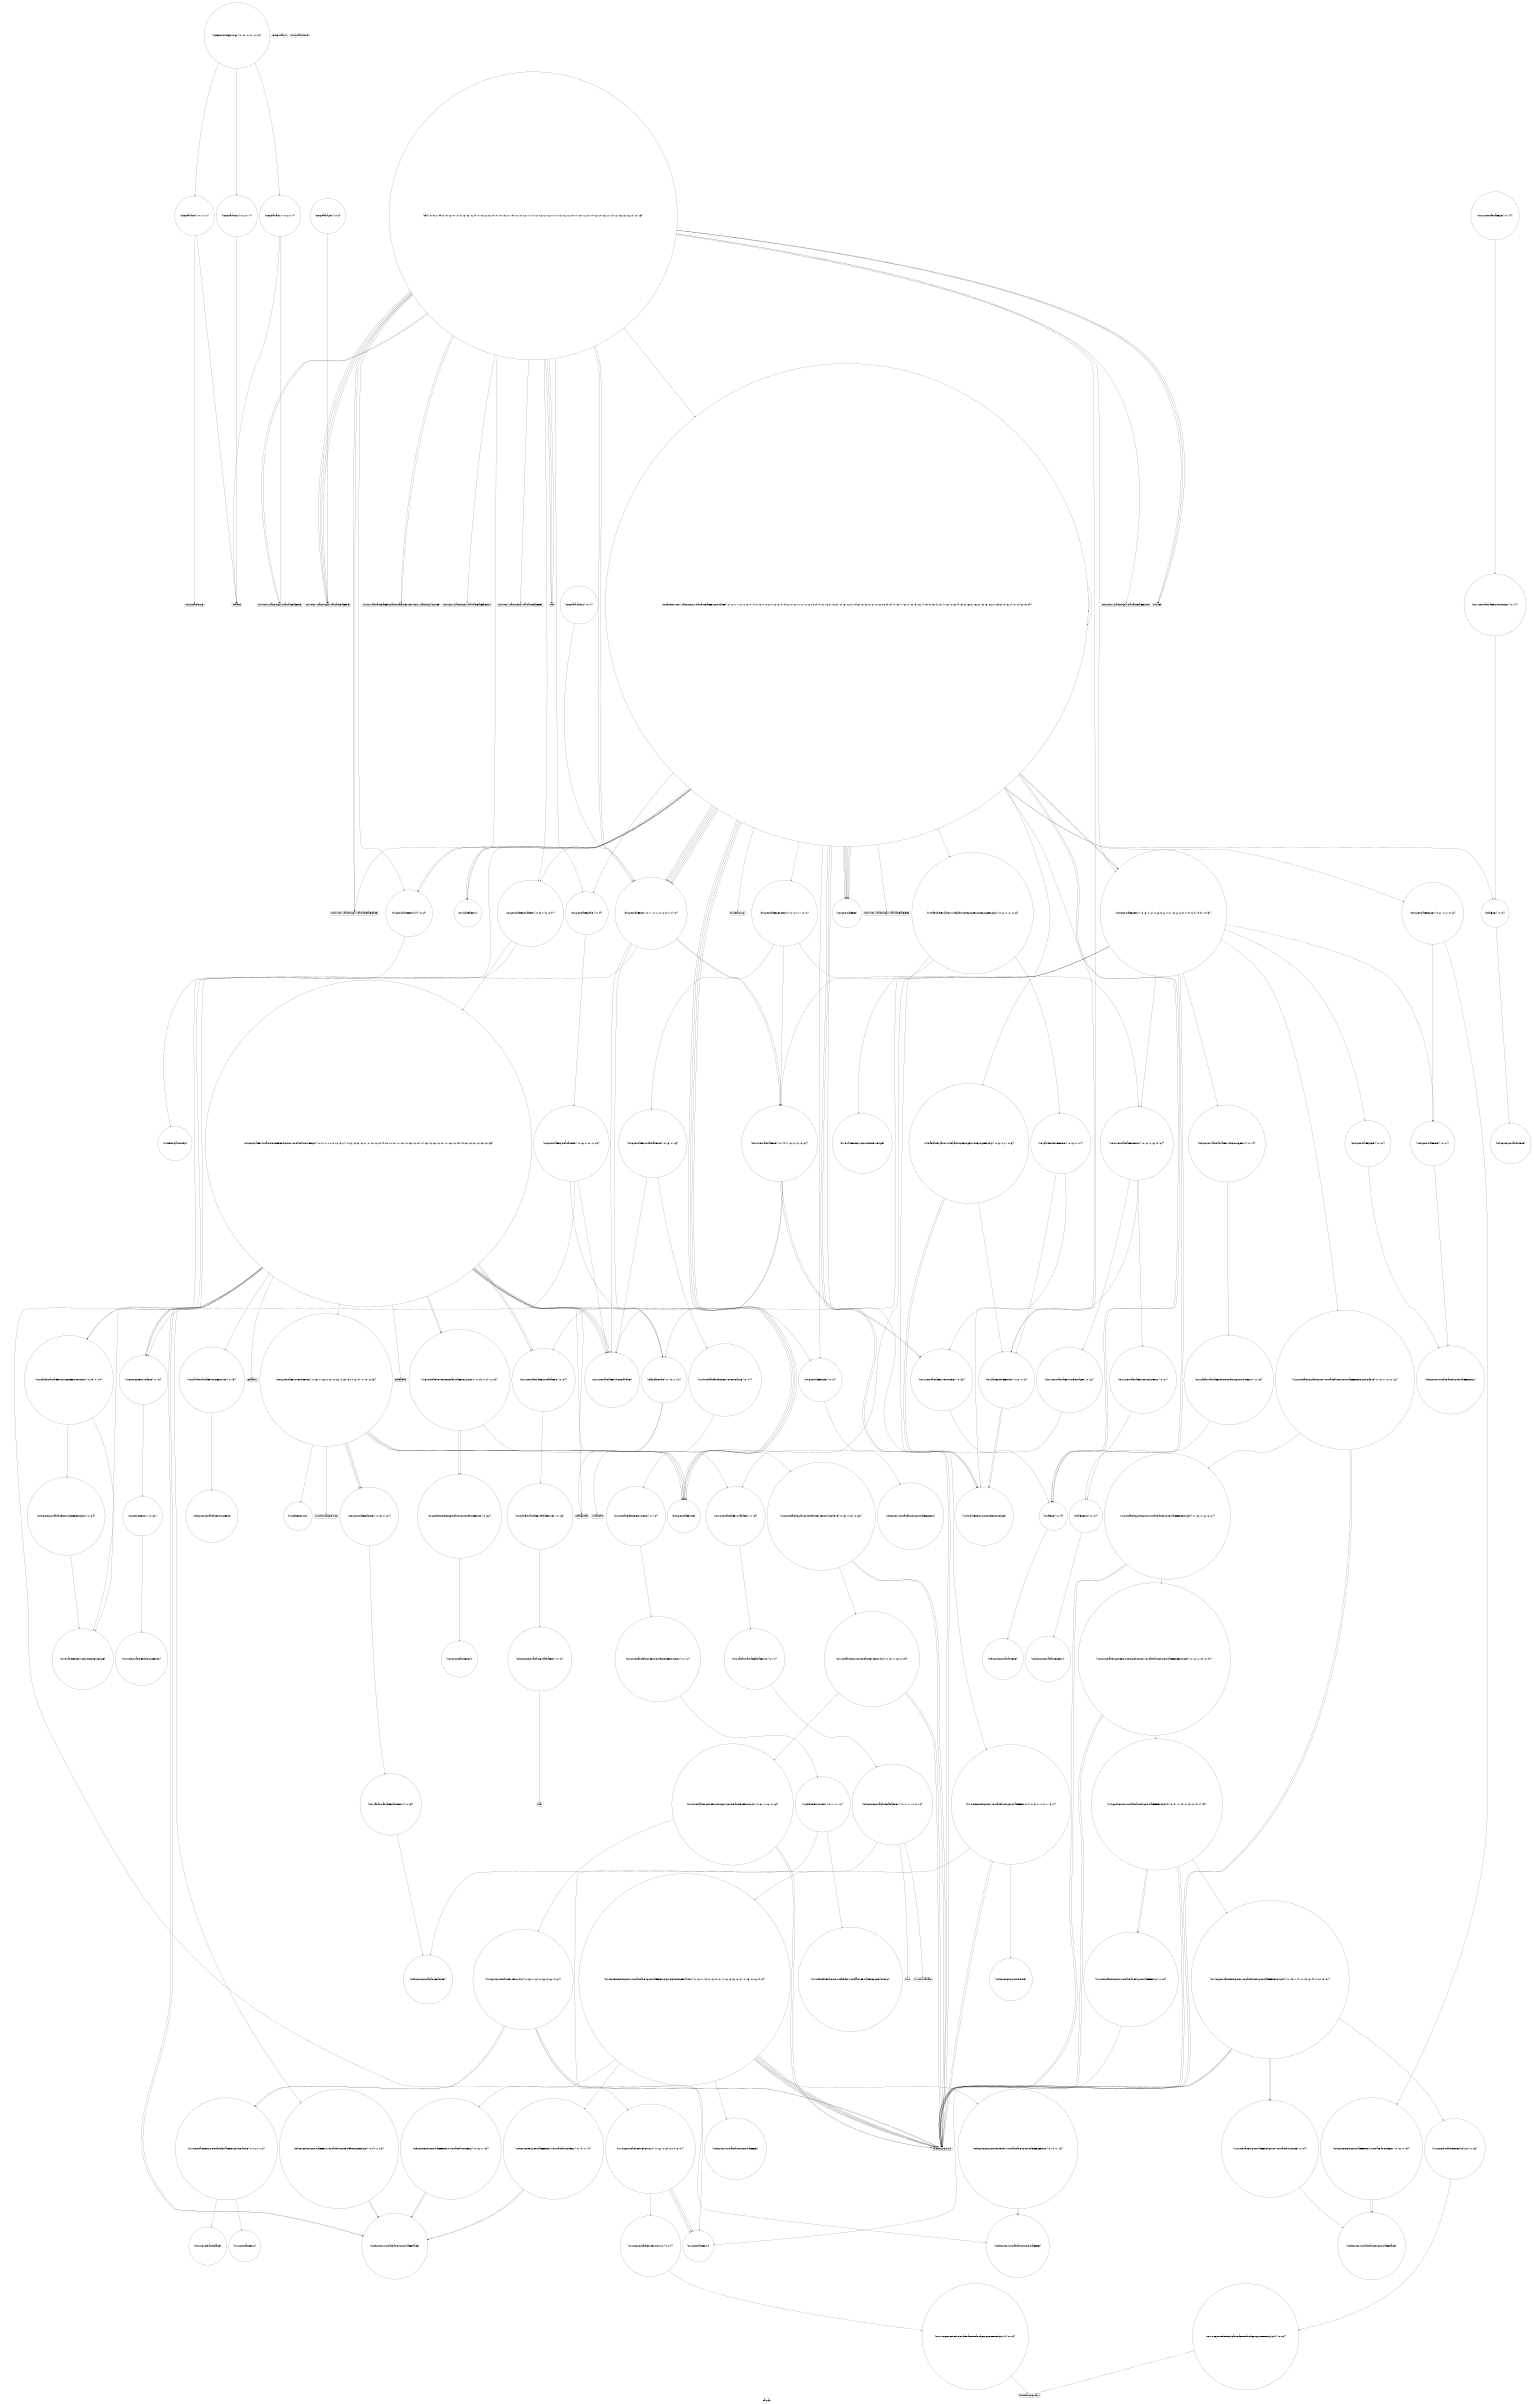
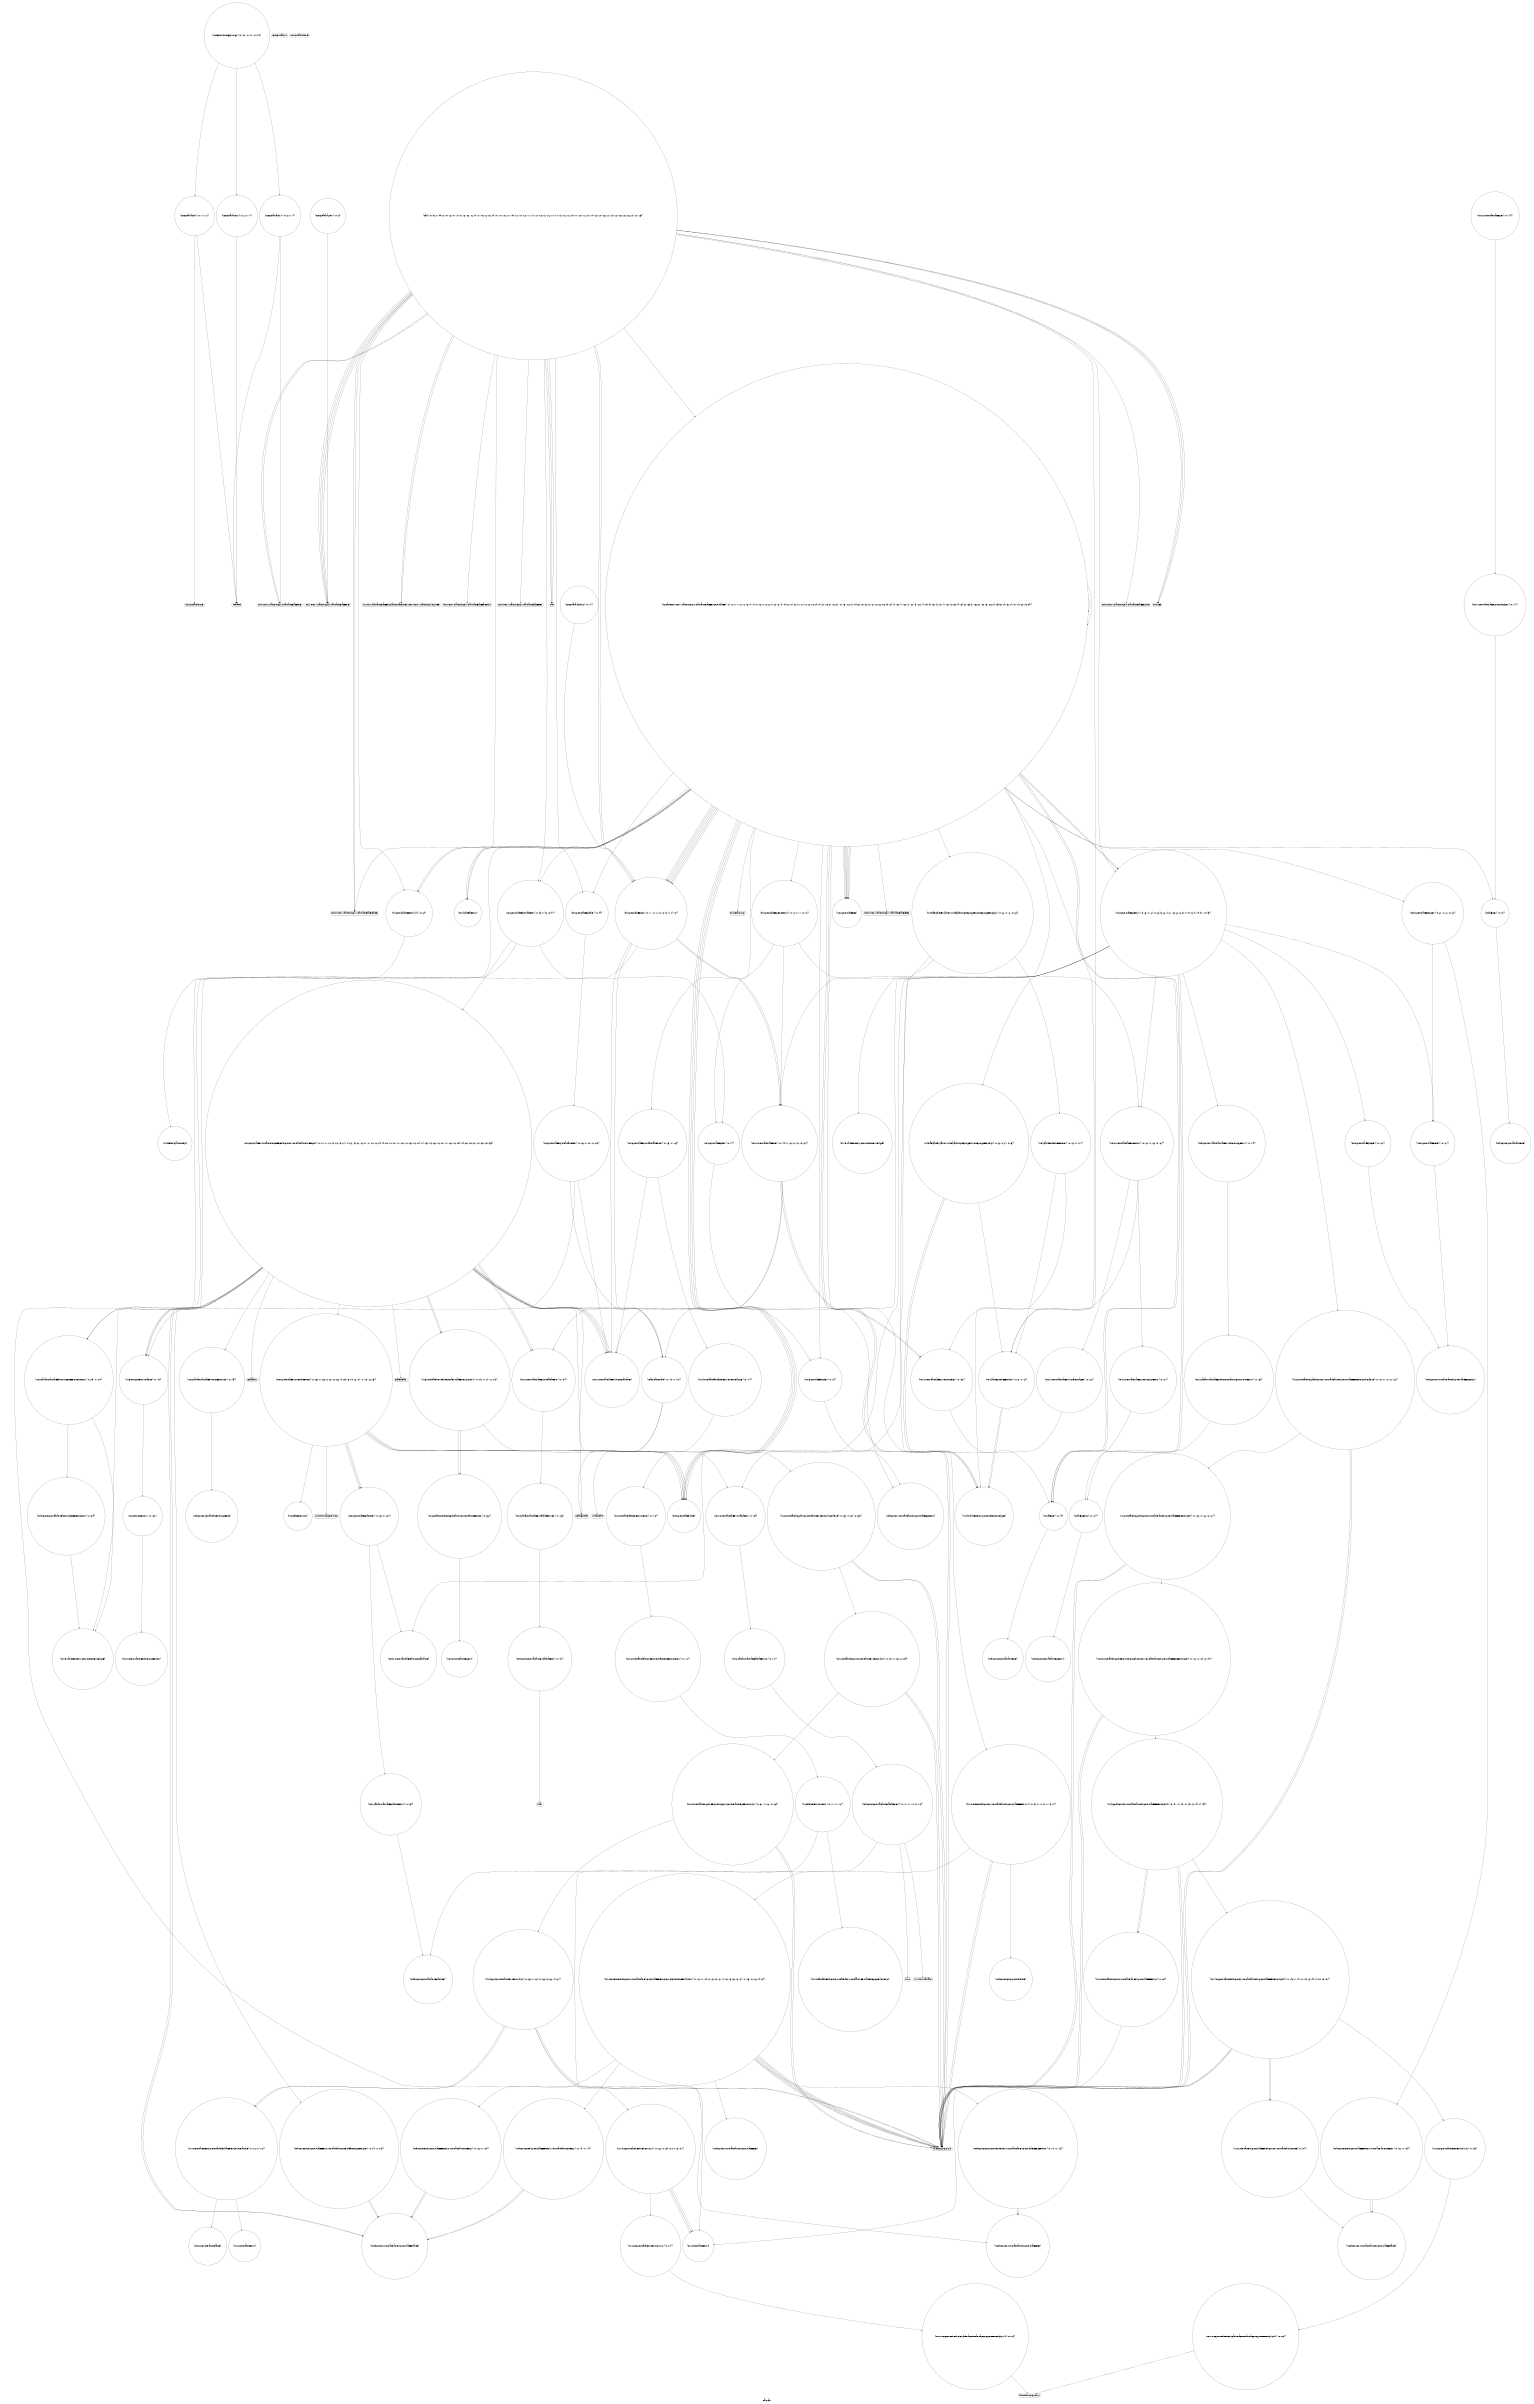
none -> (719, 1143)
none -> (409, 1659)
